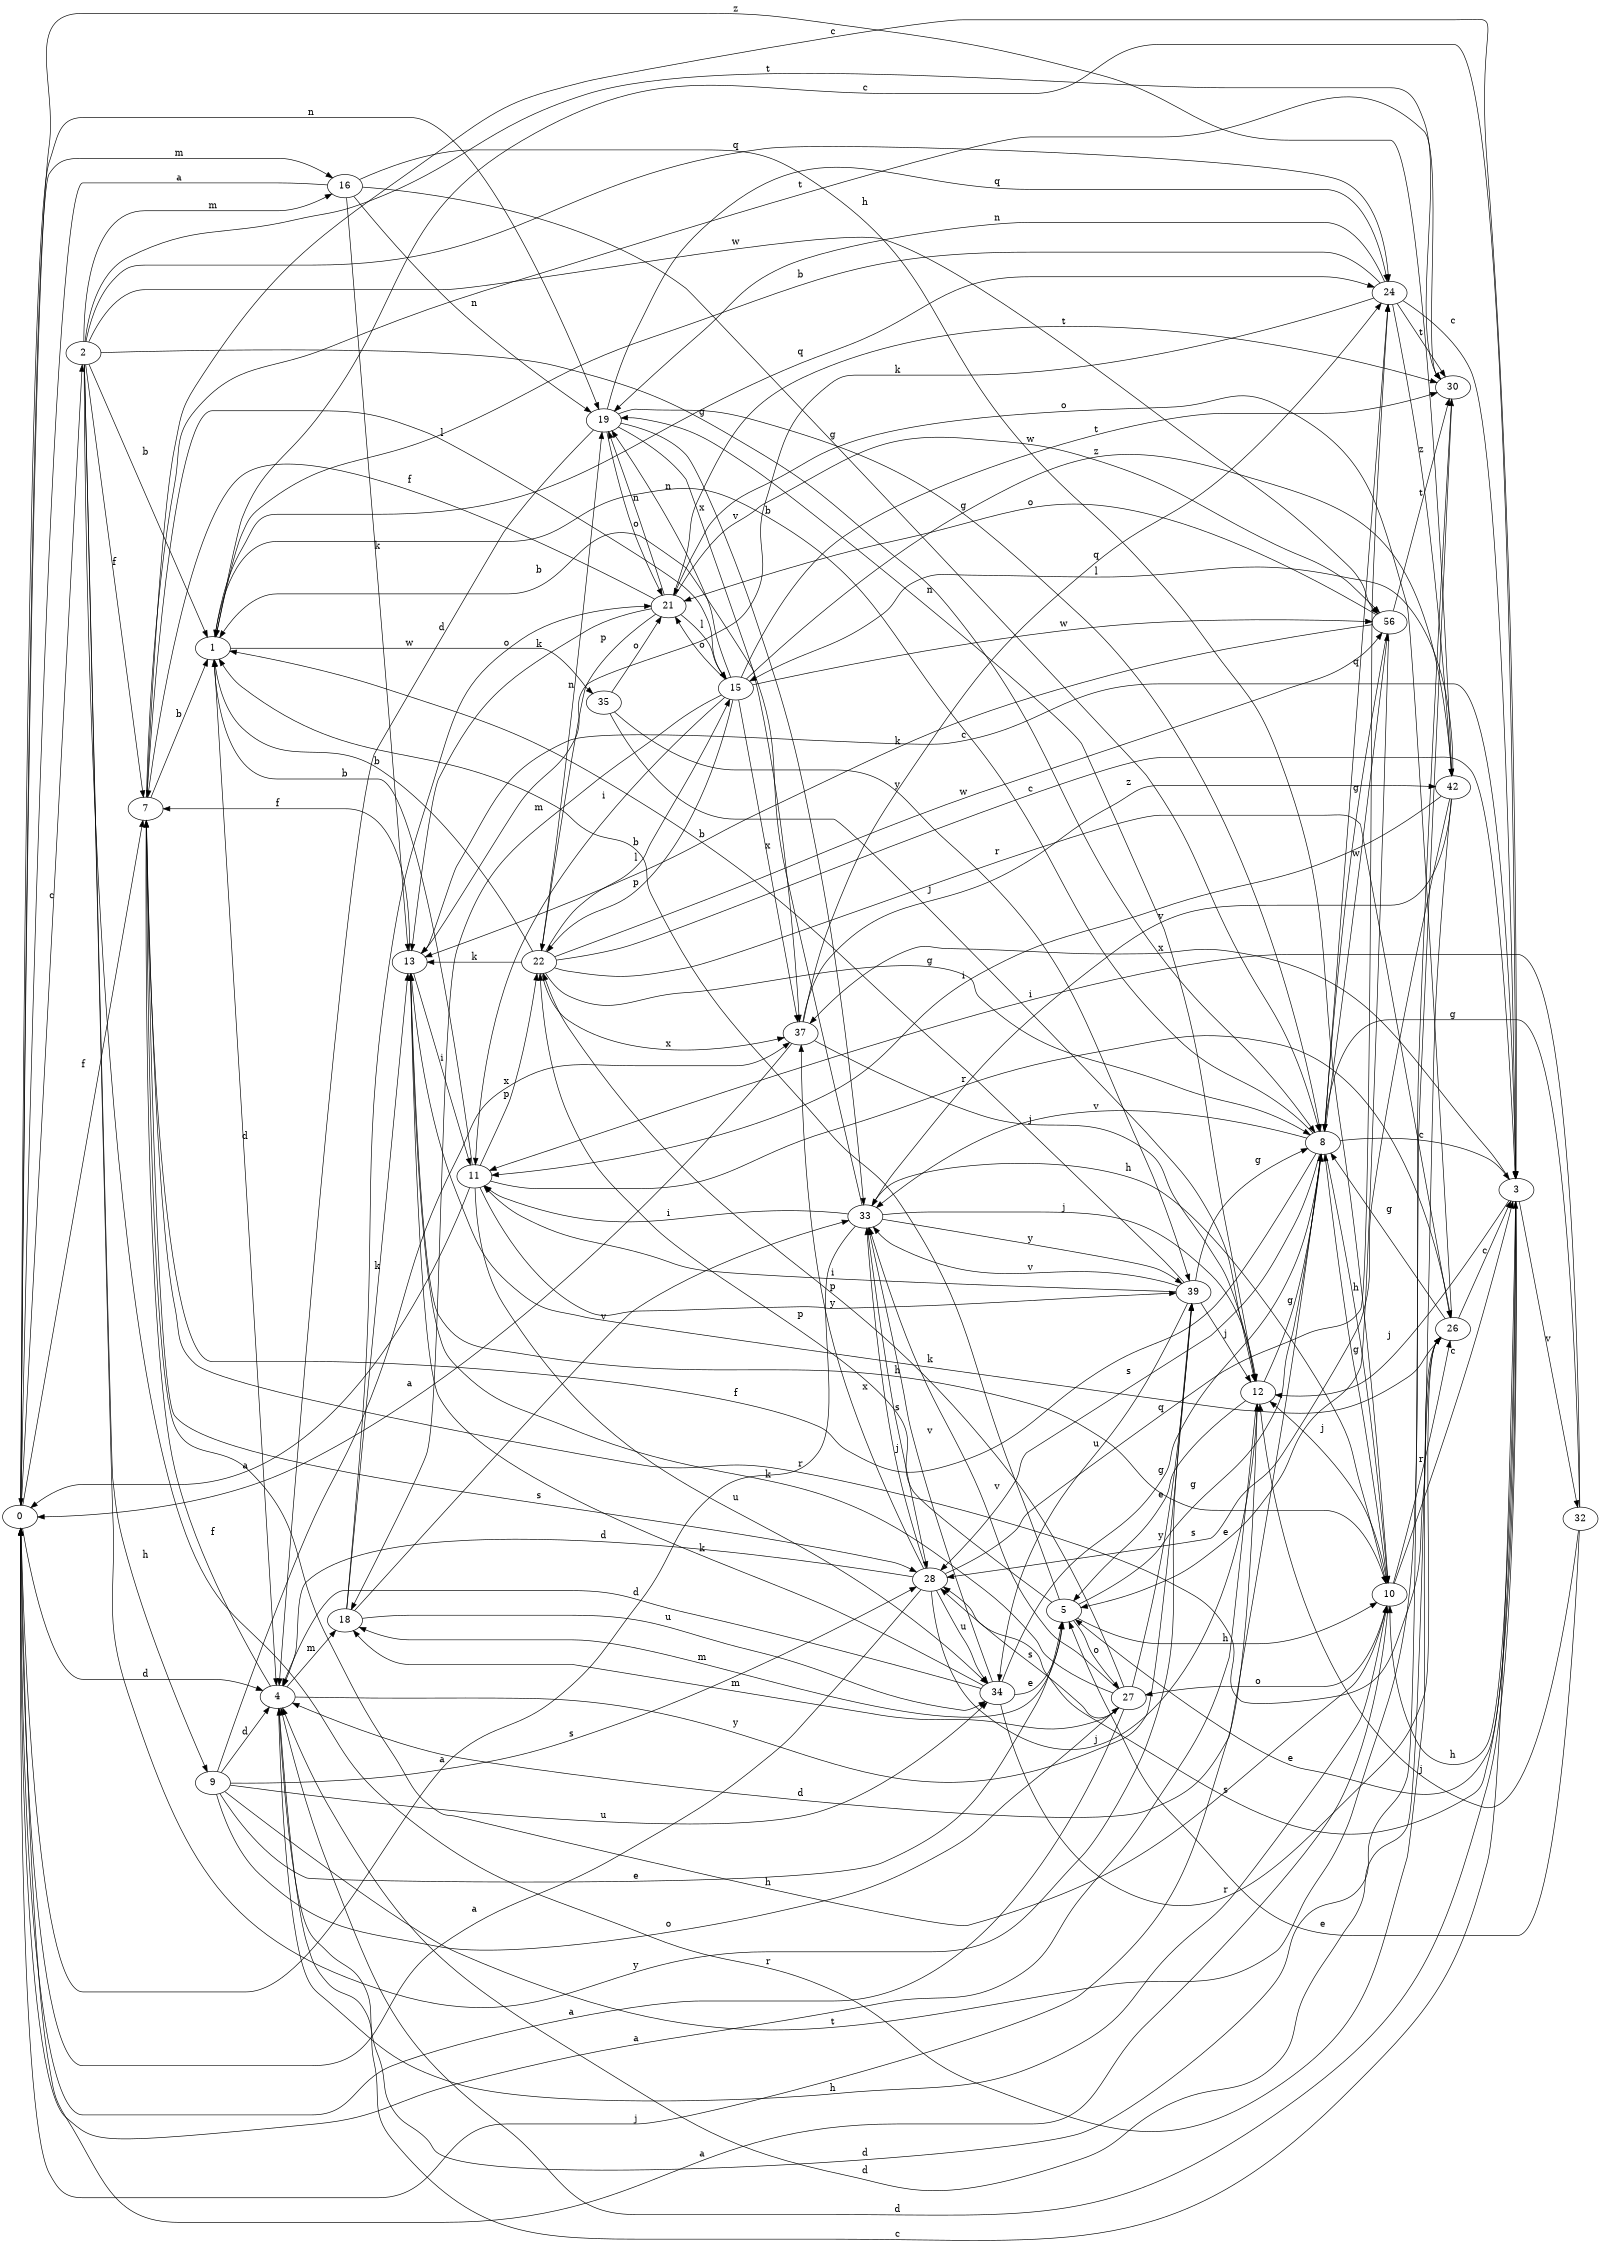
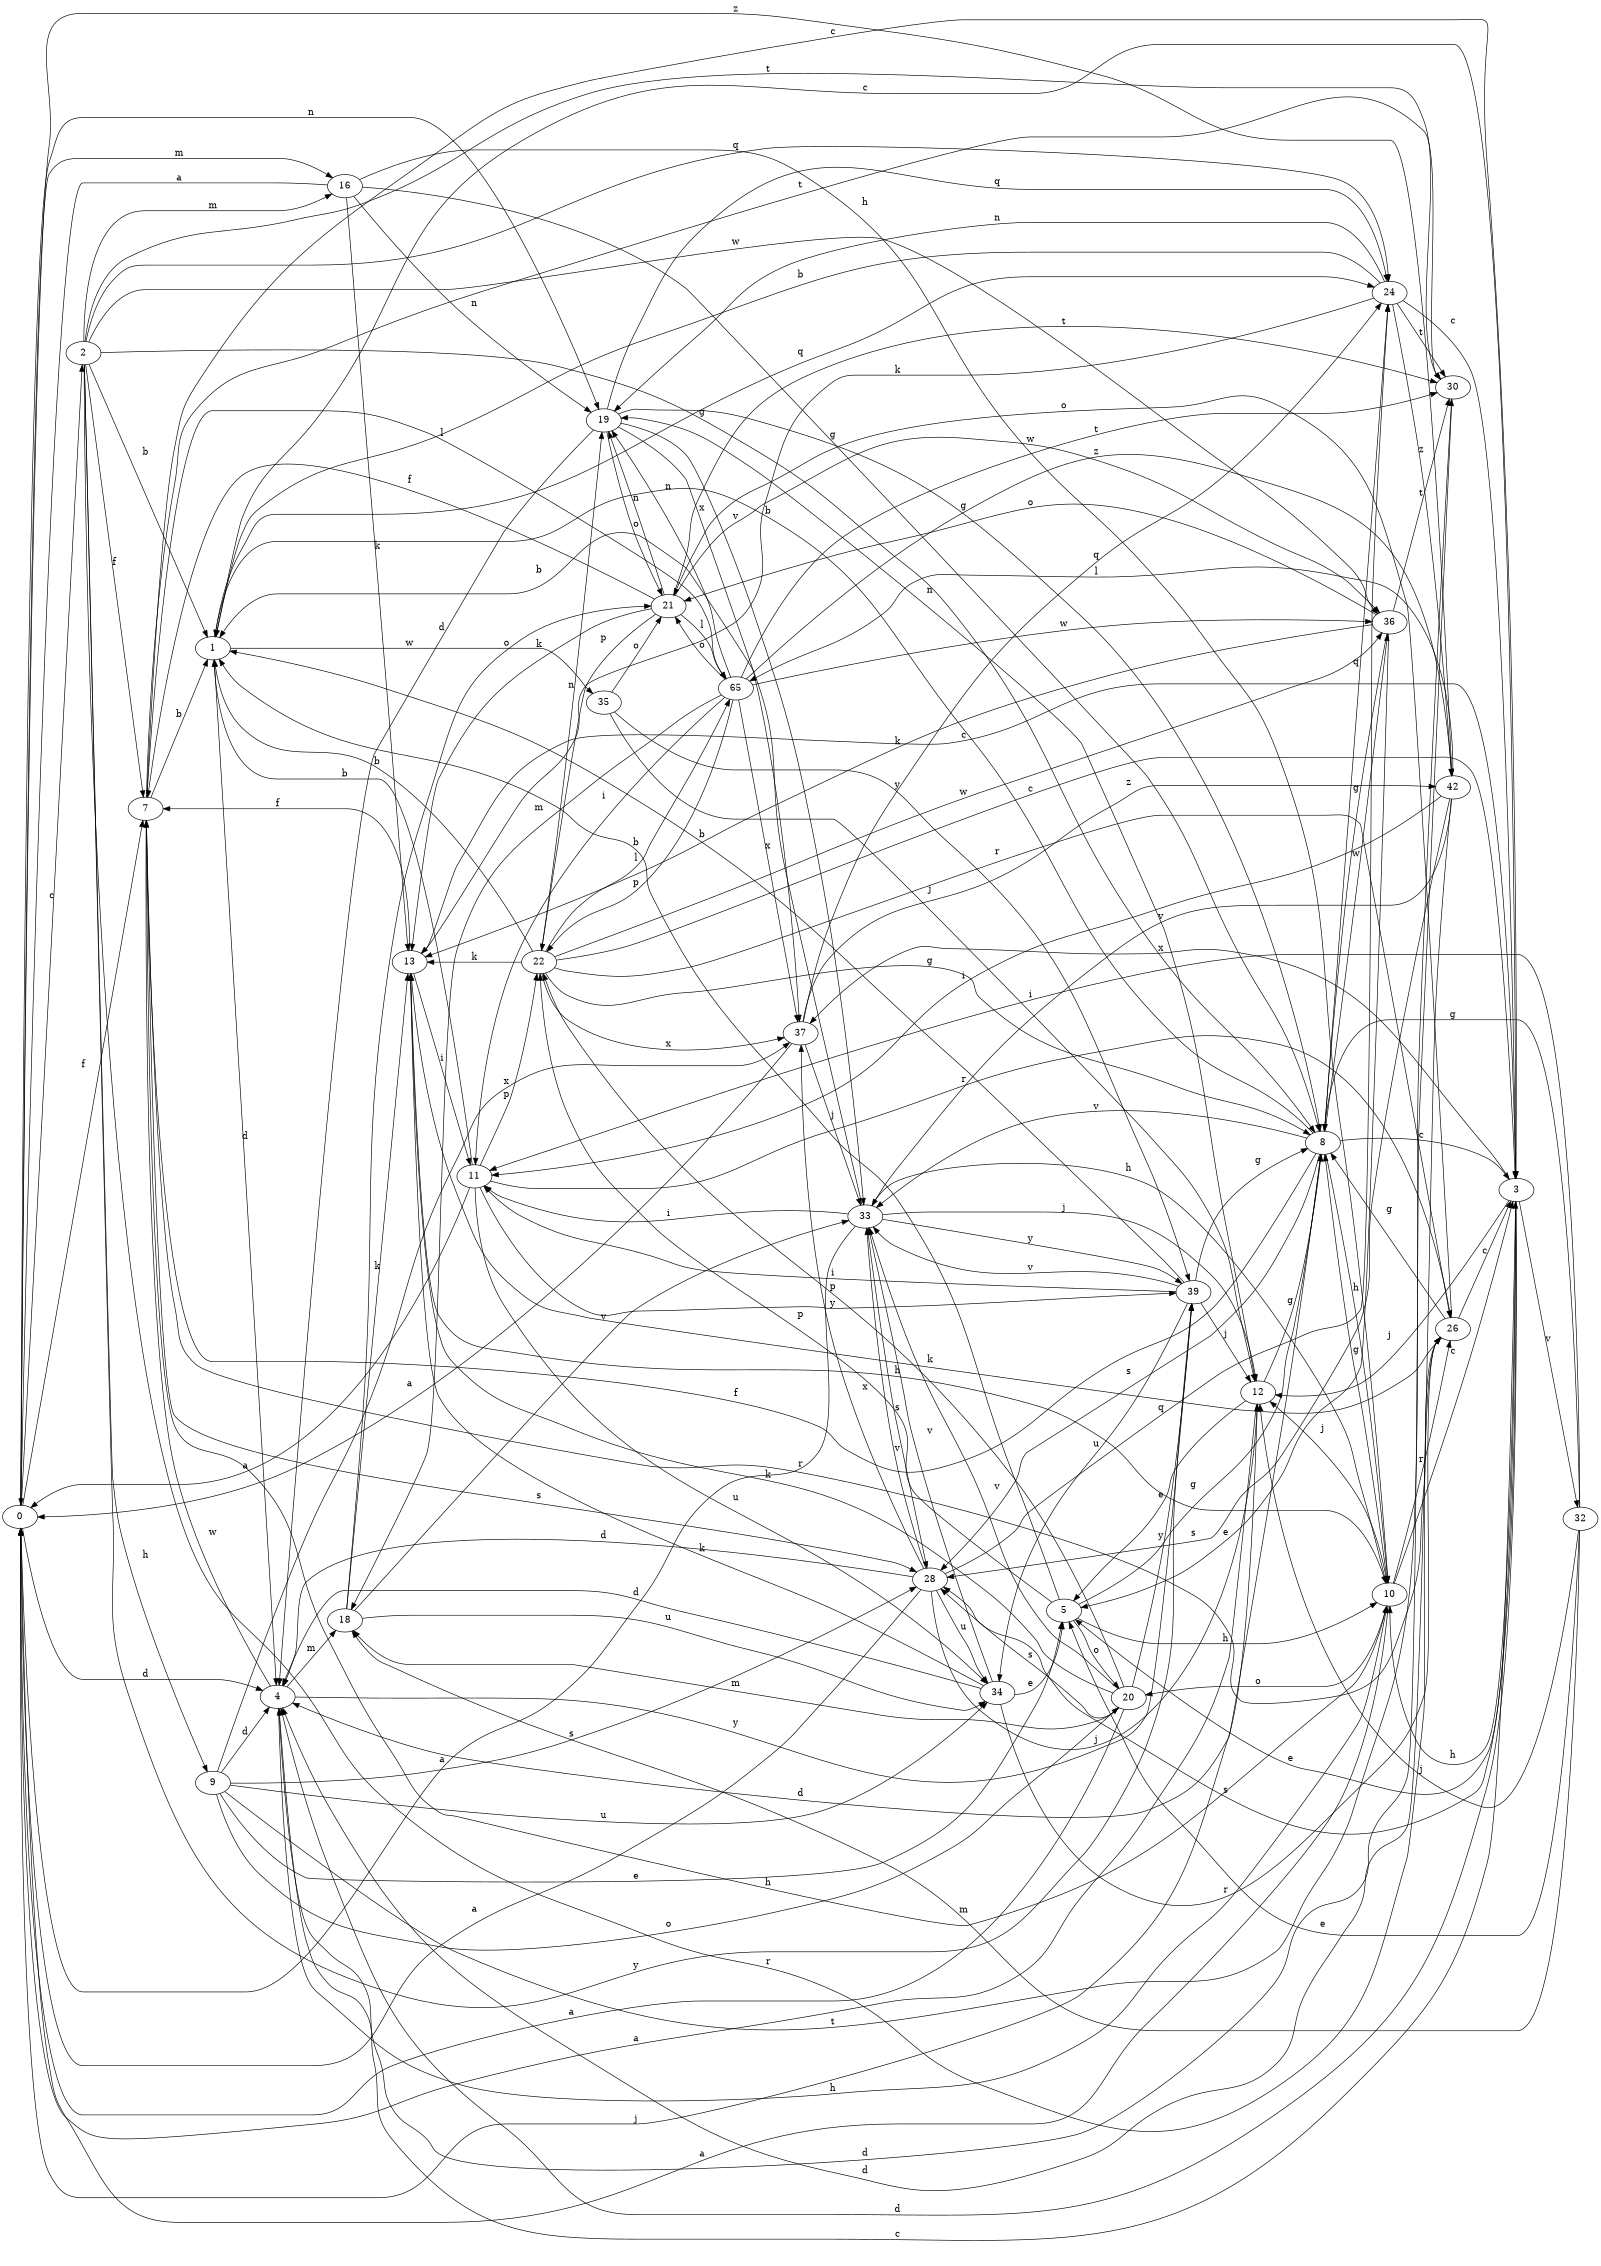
(1390, 622) -> (1390, 622)
(736, 688) -> (736, 688)
(1100, 1129) -> (832, 1122)
(1173, 1447) -> none
(898, 1449) -> (898, 1449)
(213, 1533) -> (213, 1533)
(761, 1679) -> (1183, 2031)
(1129, 1698) -> (1129, 1698)
